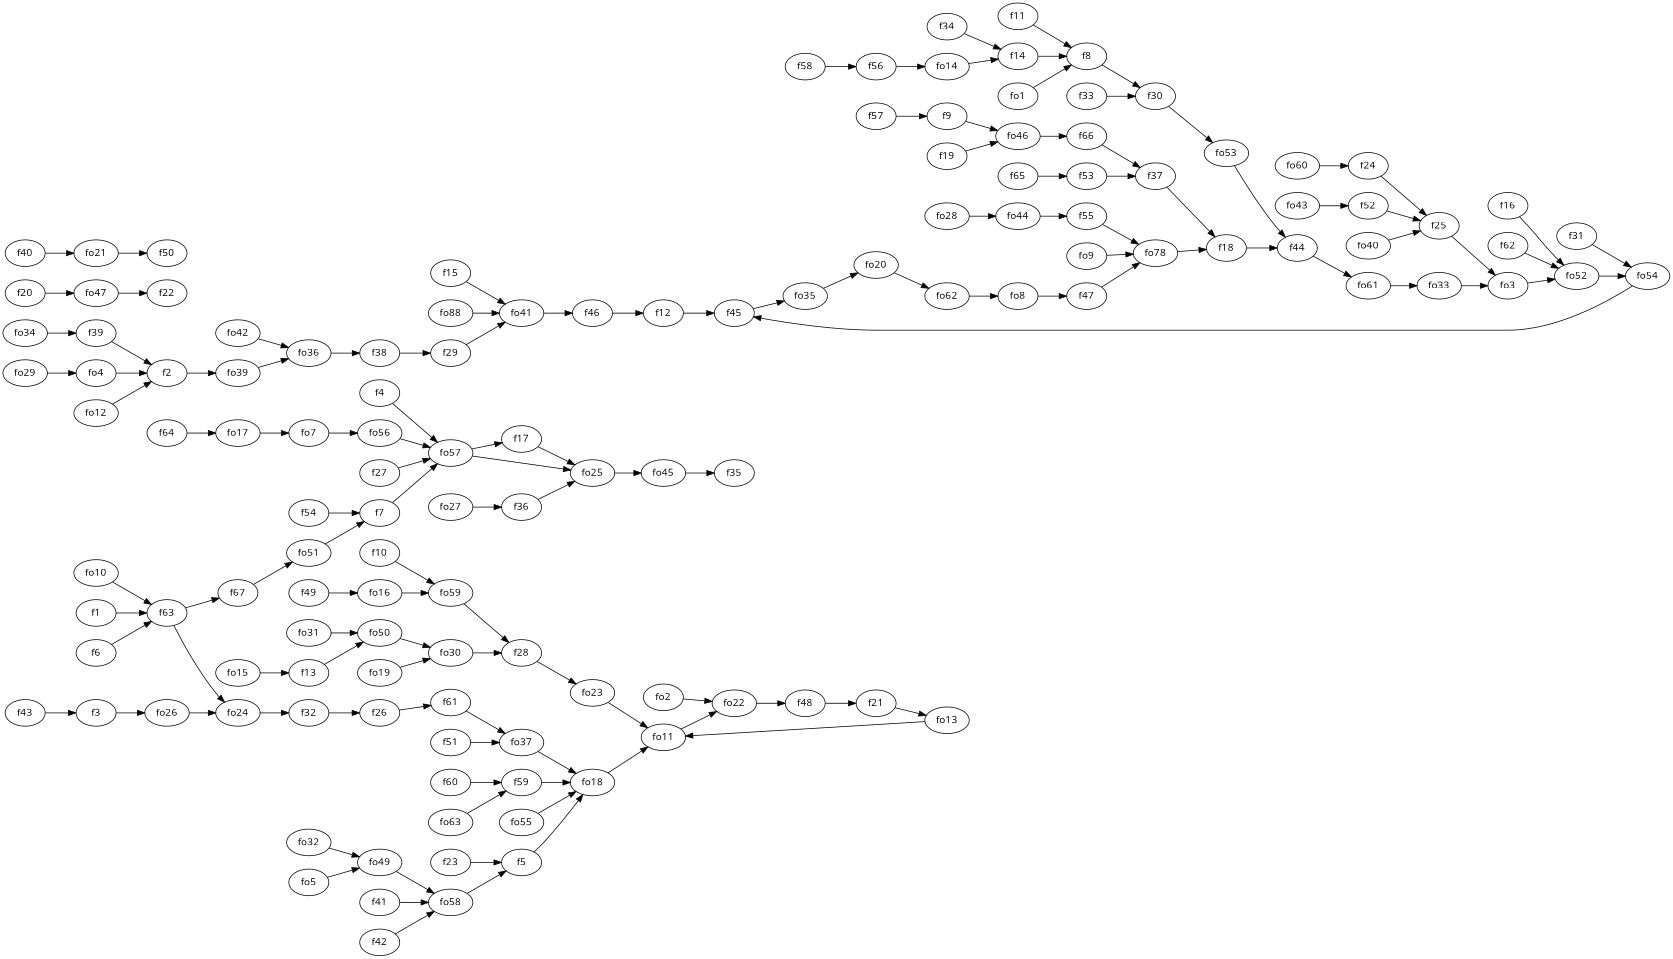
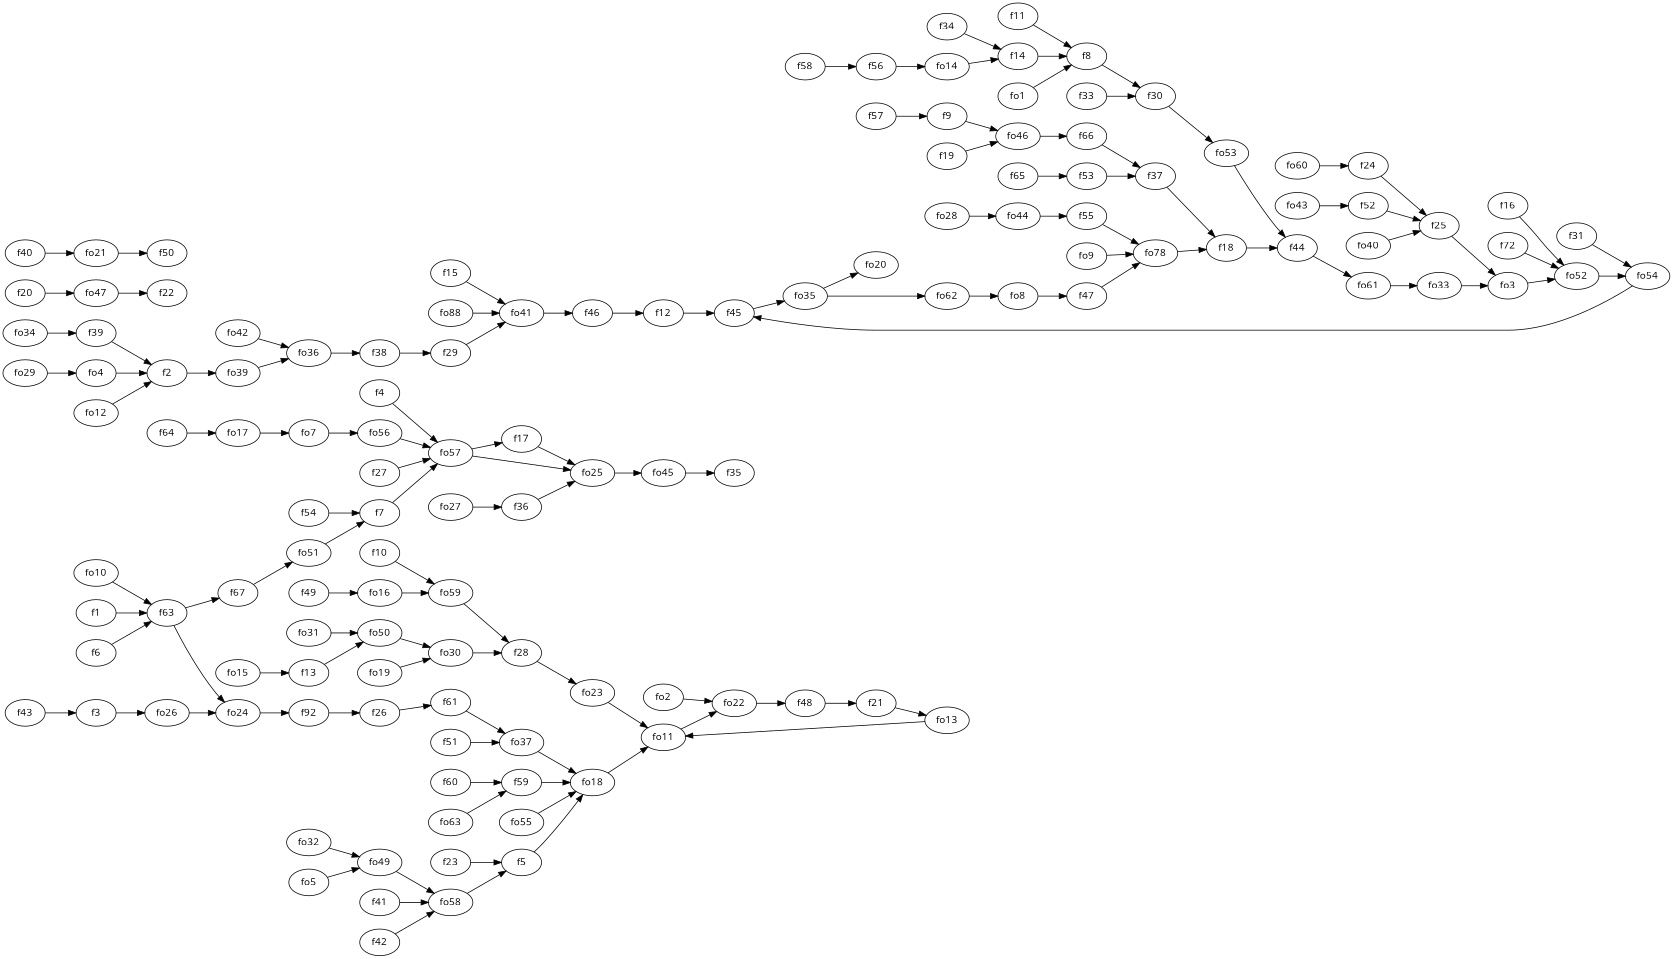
(1508, 246) -> (1508, 246)
(908, 279) -> (872, 296)
(309, 713) -> (309, 713)
